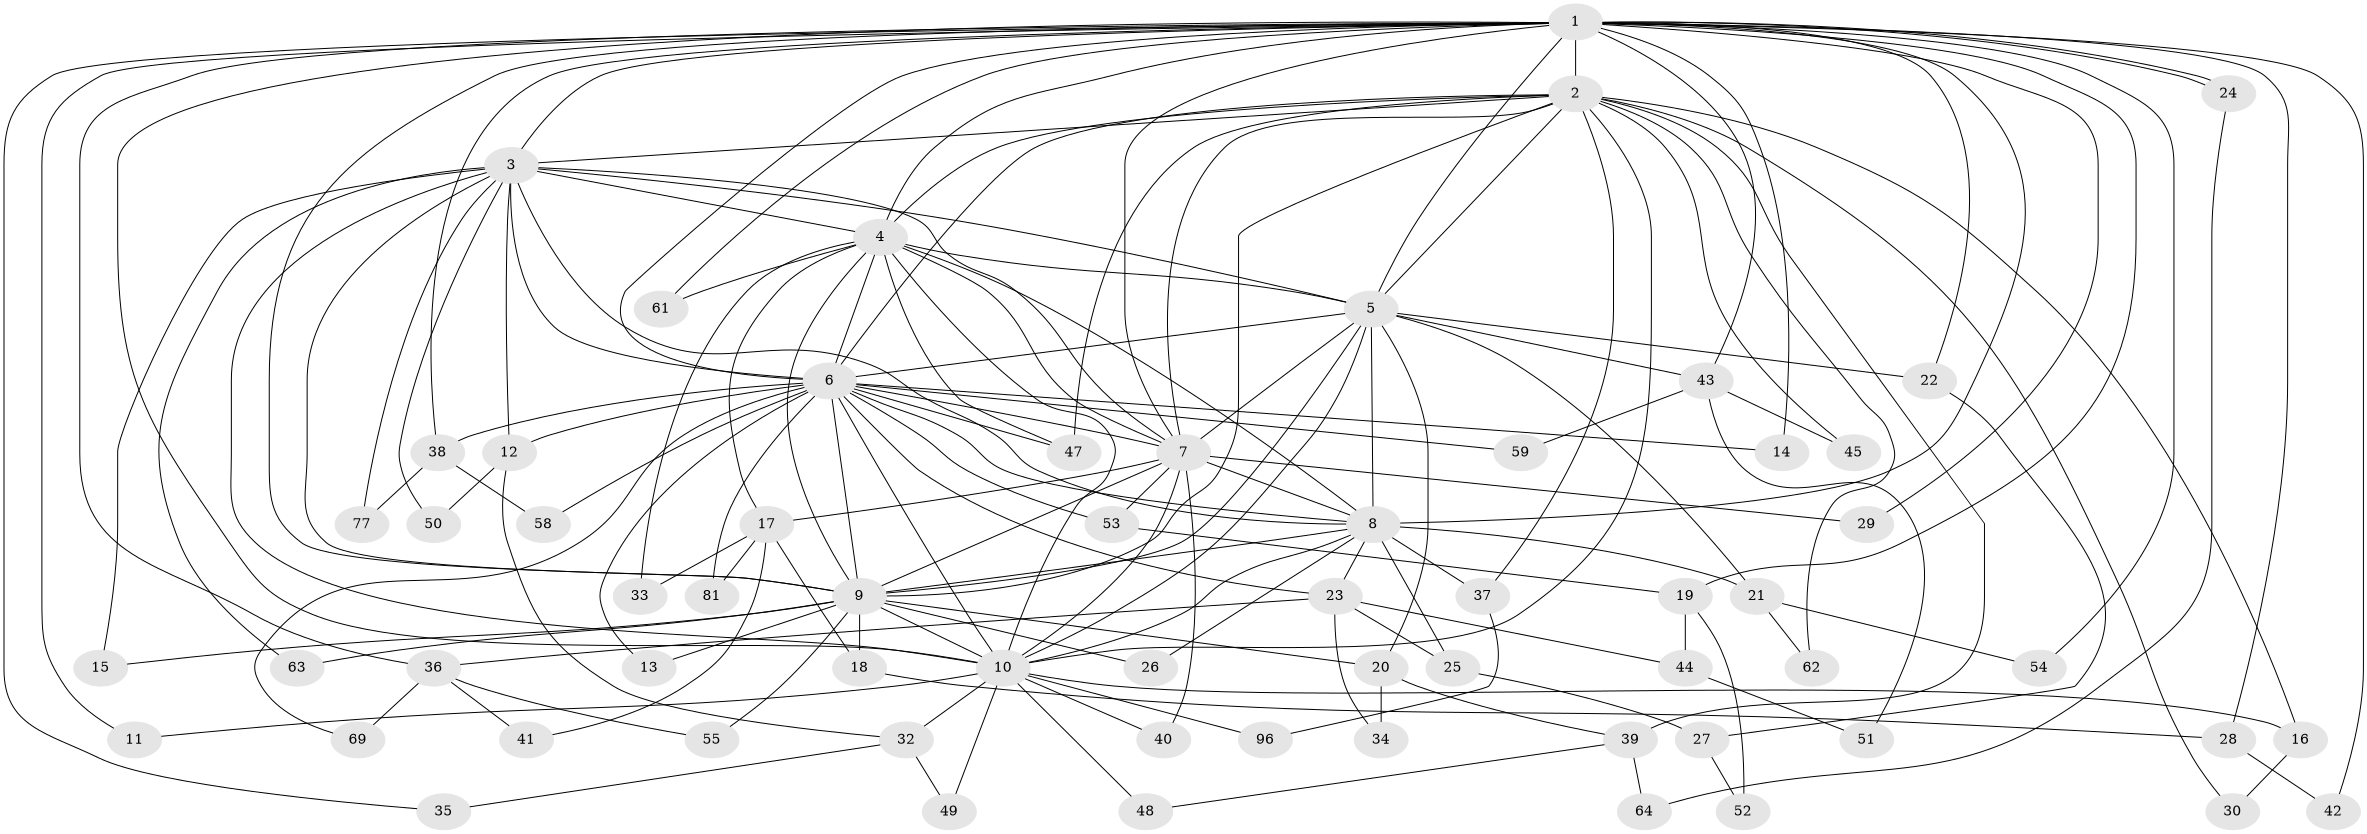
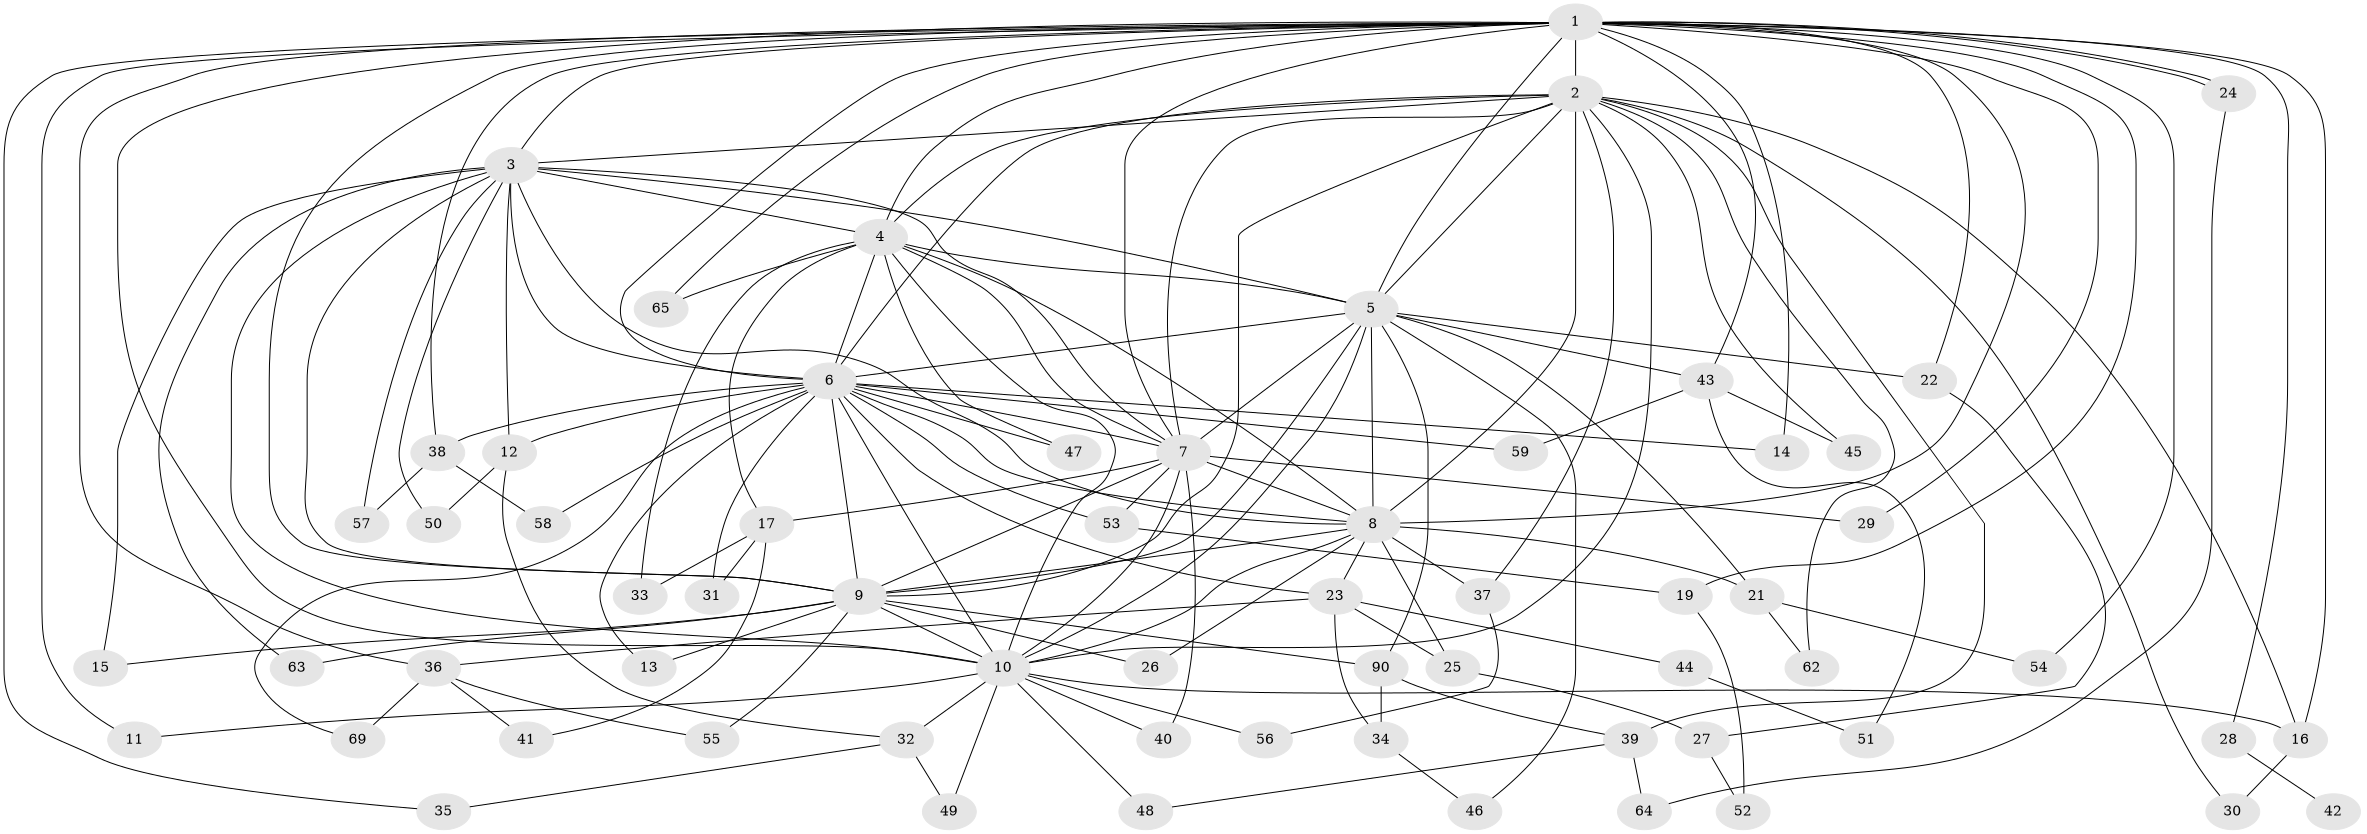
(2325, 81) -> (2275, 71)
(1212, 139) -> (1555, 357)
(661, 309) -> (661, 309)
(788, 411) -> none
(362, 525) -> (362, 525)
(712, 596) -> (712, 596)
(1685, 632) -> none
(860, 668) -> none
(1381, 668) -> (1381, 668)
(1265, 740) -> (1265, 740)
none -> (1475, 812)
